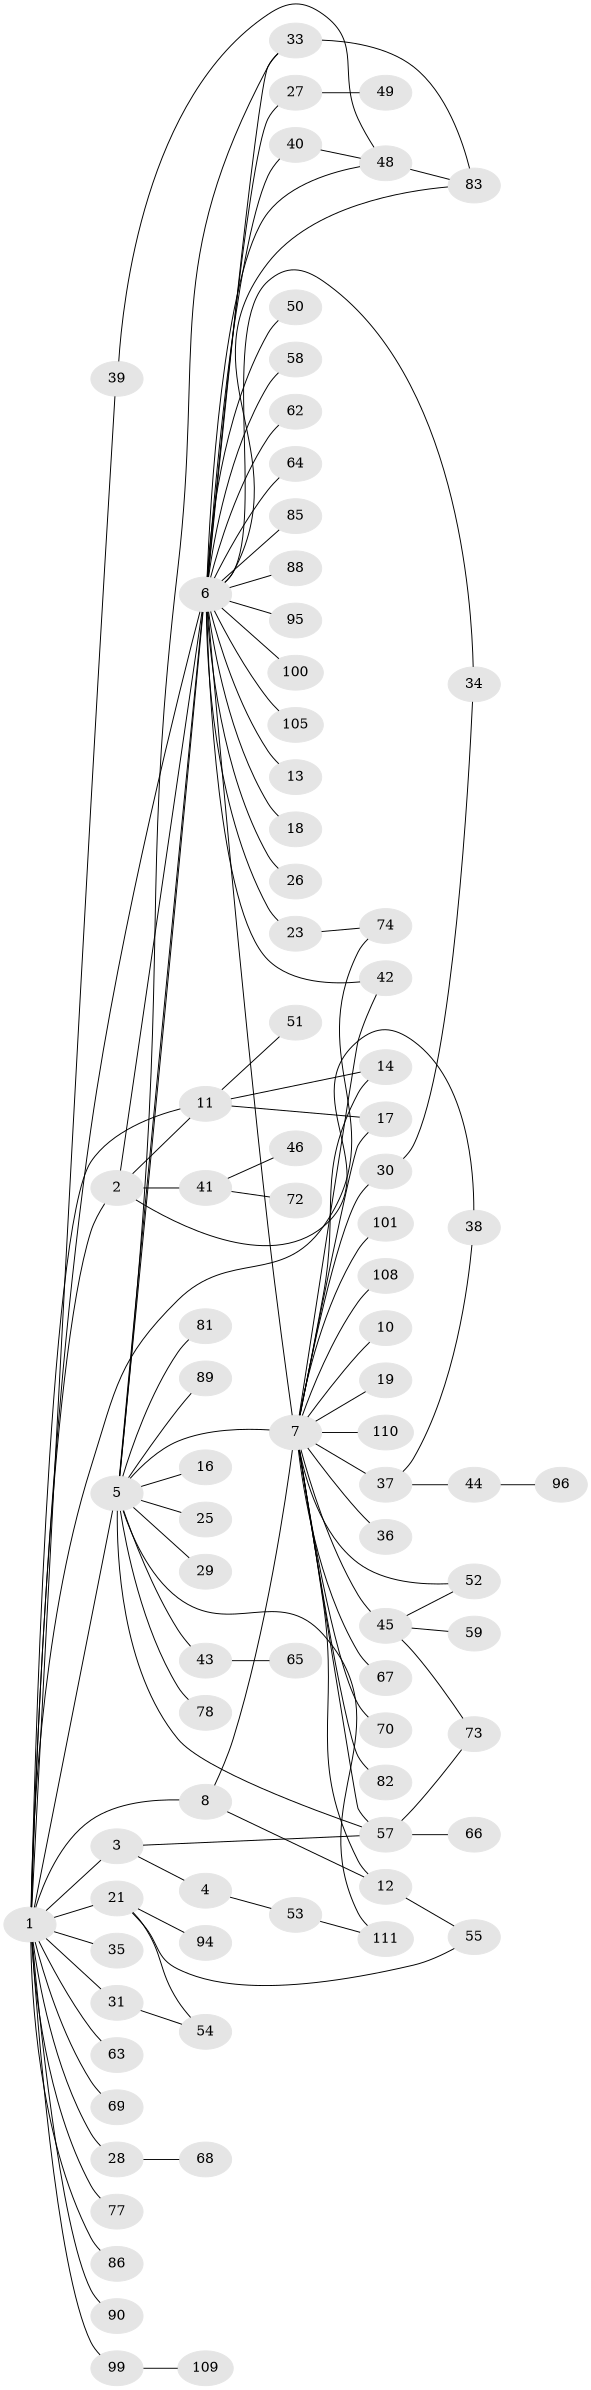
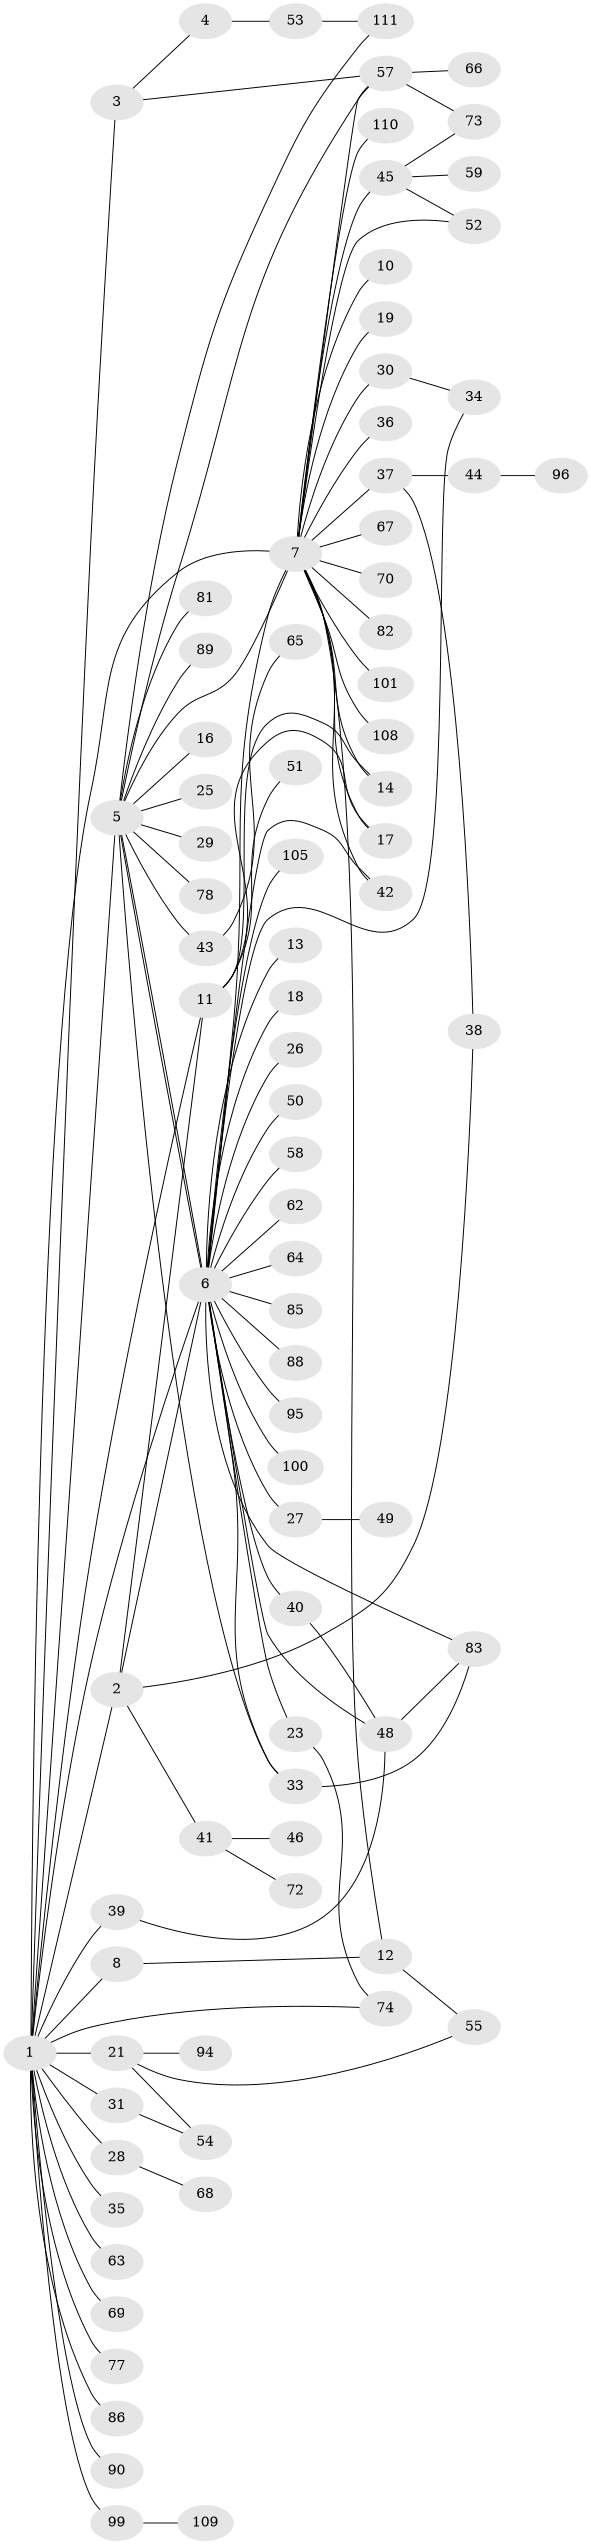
(263, 1620) -> (49, 1243)
